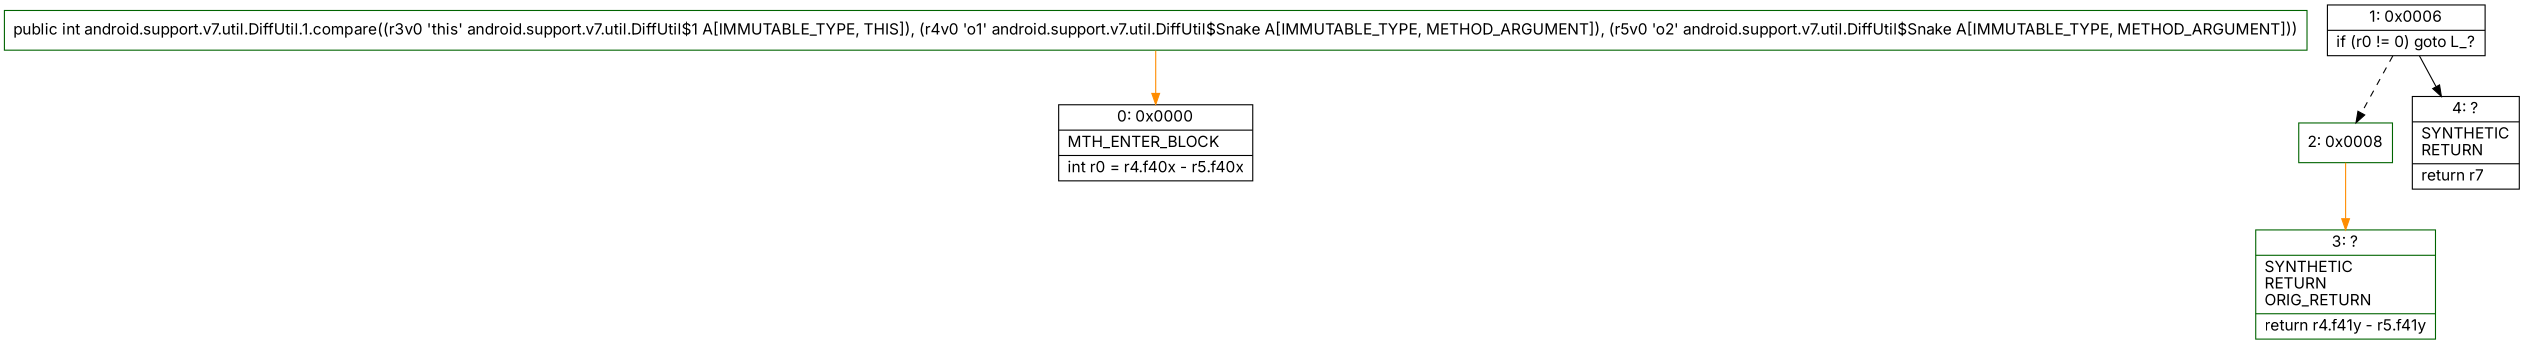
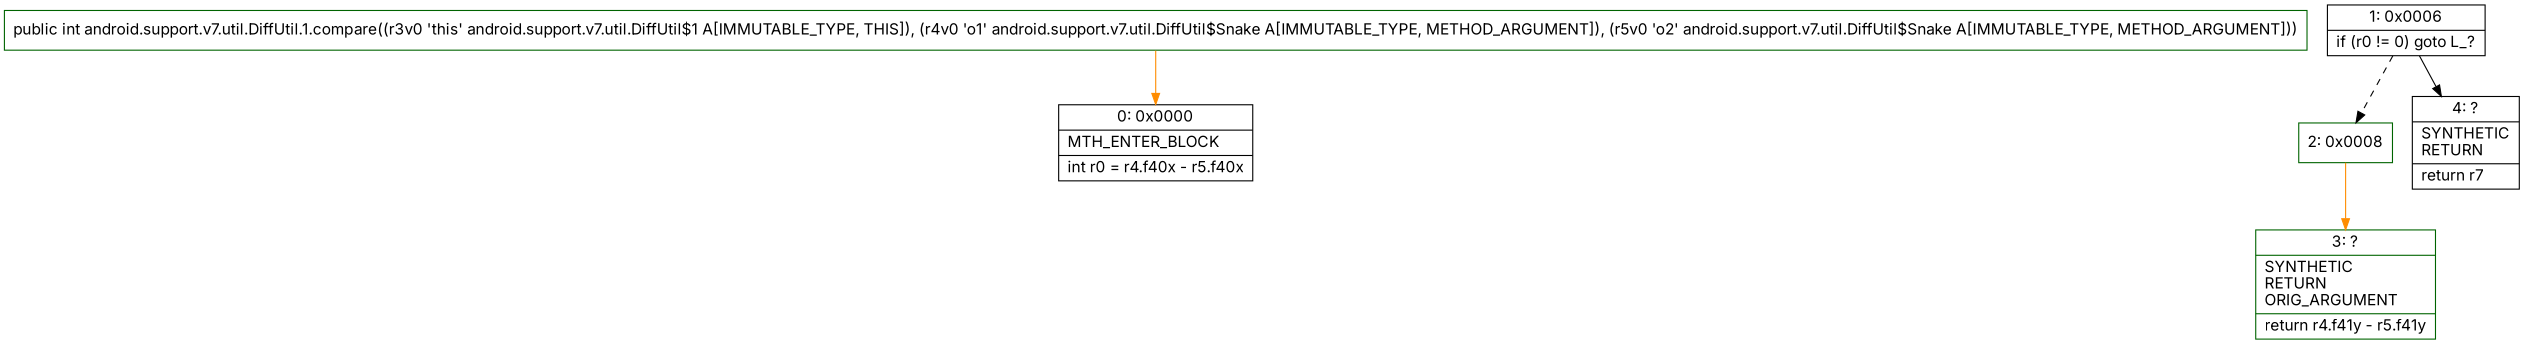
(2318, 301) -> (2331, 301)
